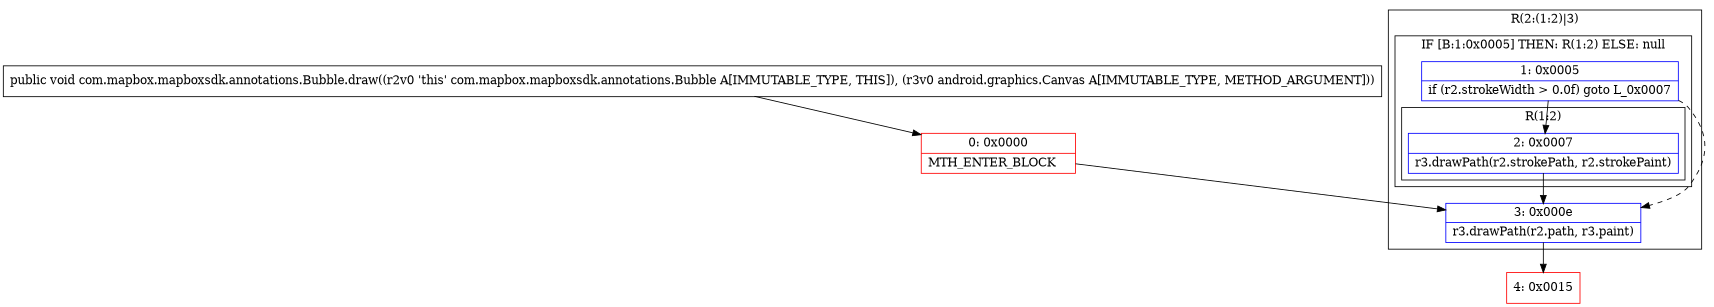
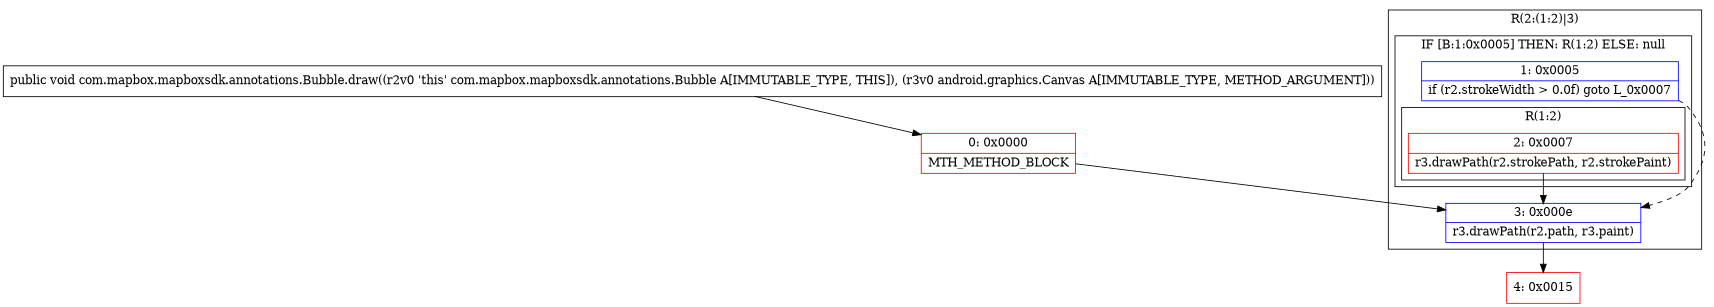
(1547, 113) -> none
(1543, 153) -> (1543, 153)
(992, 163) -> (998, 163)
